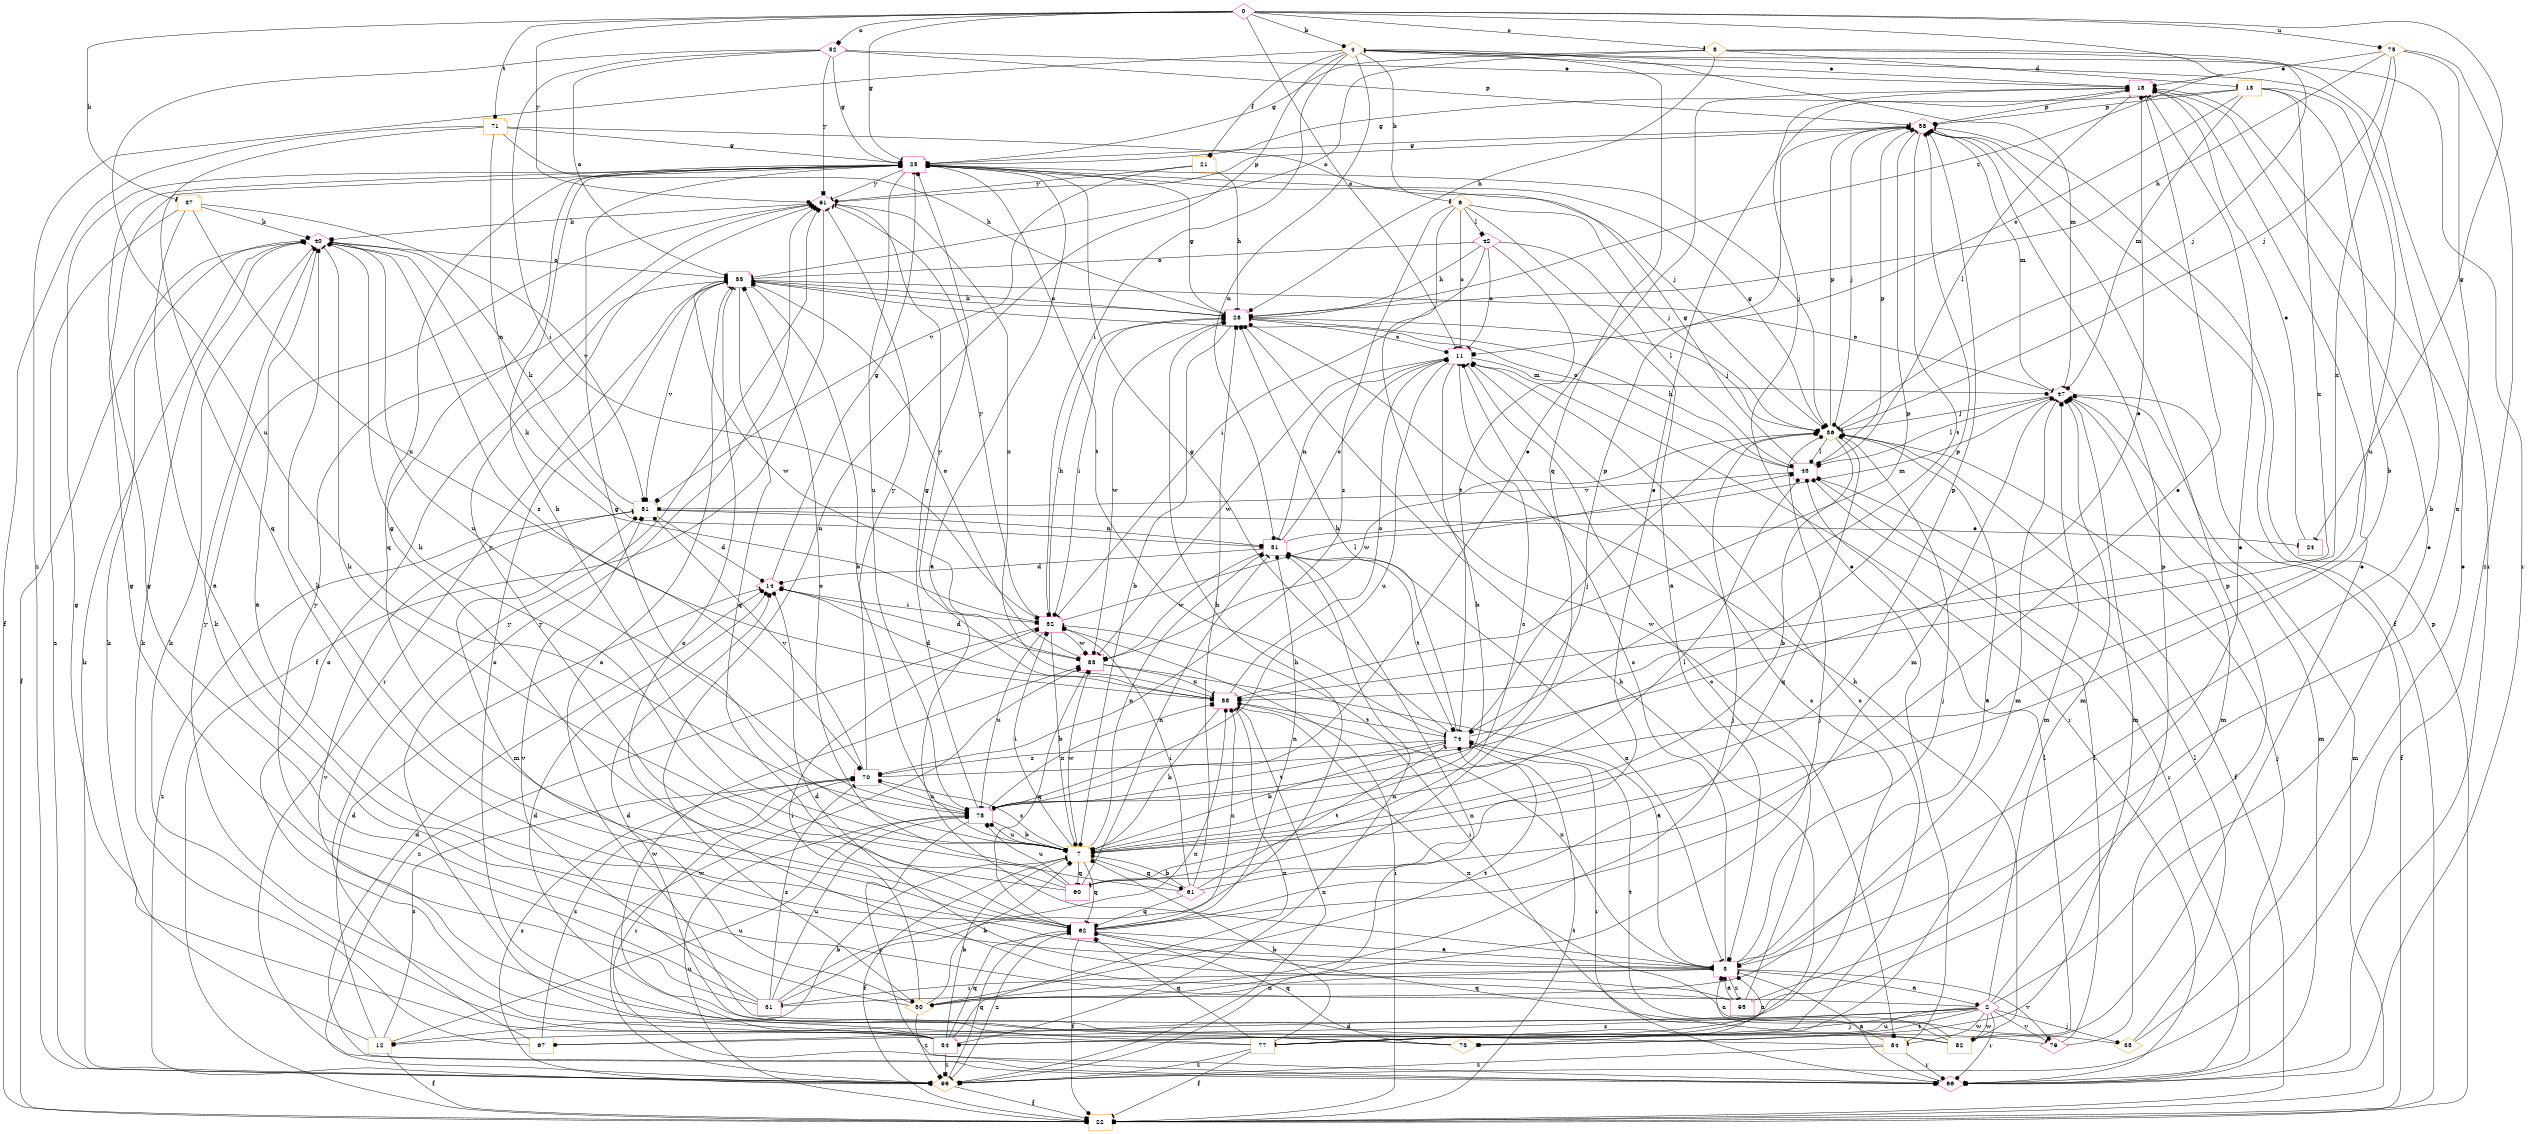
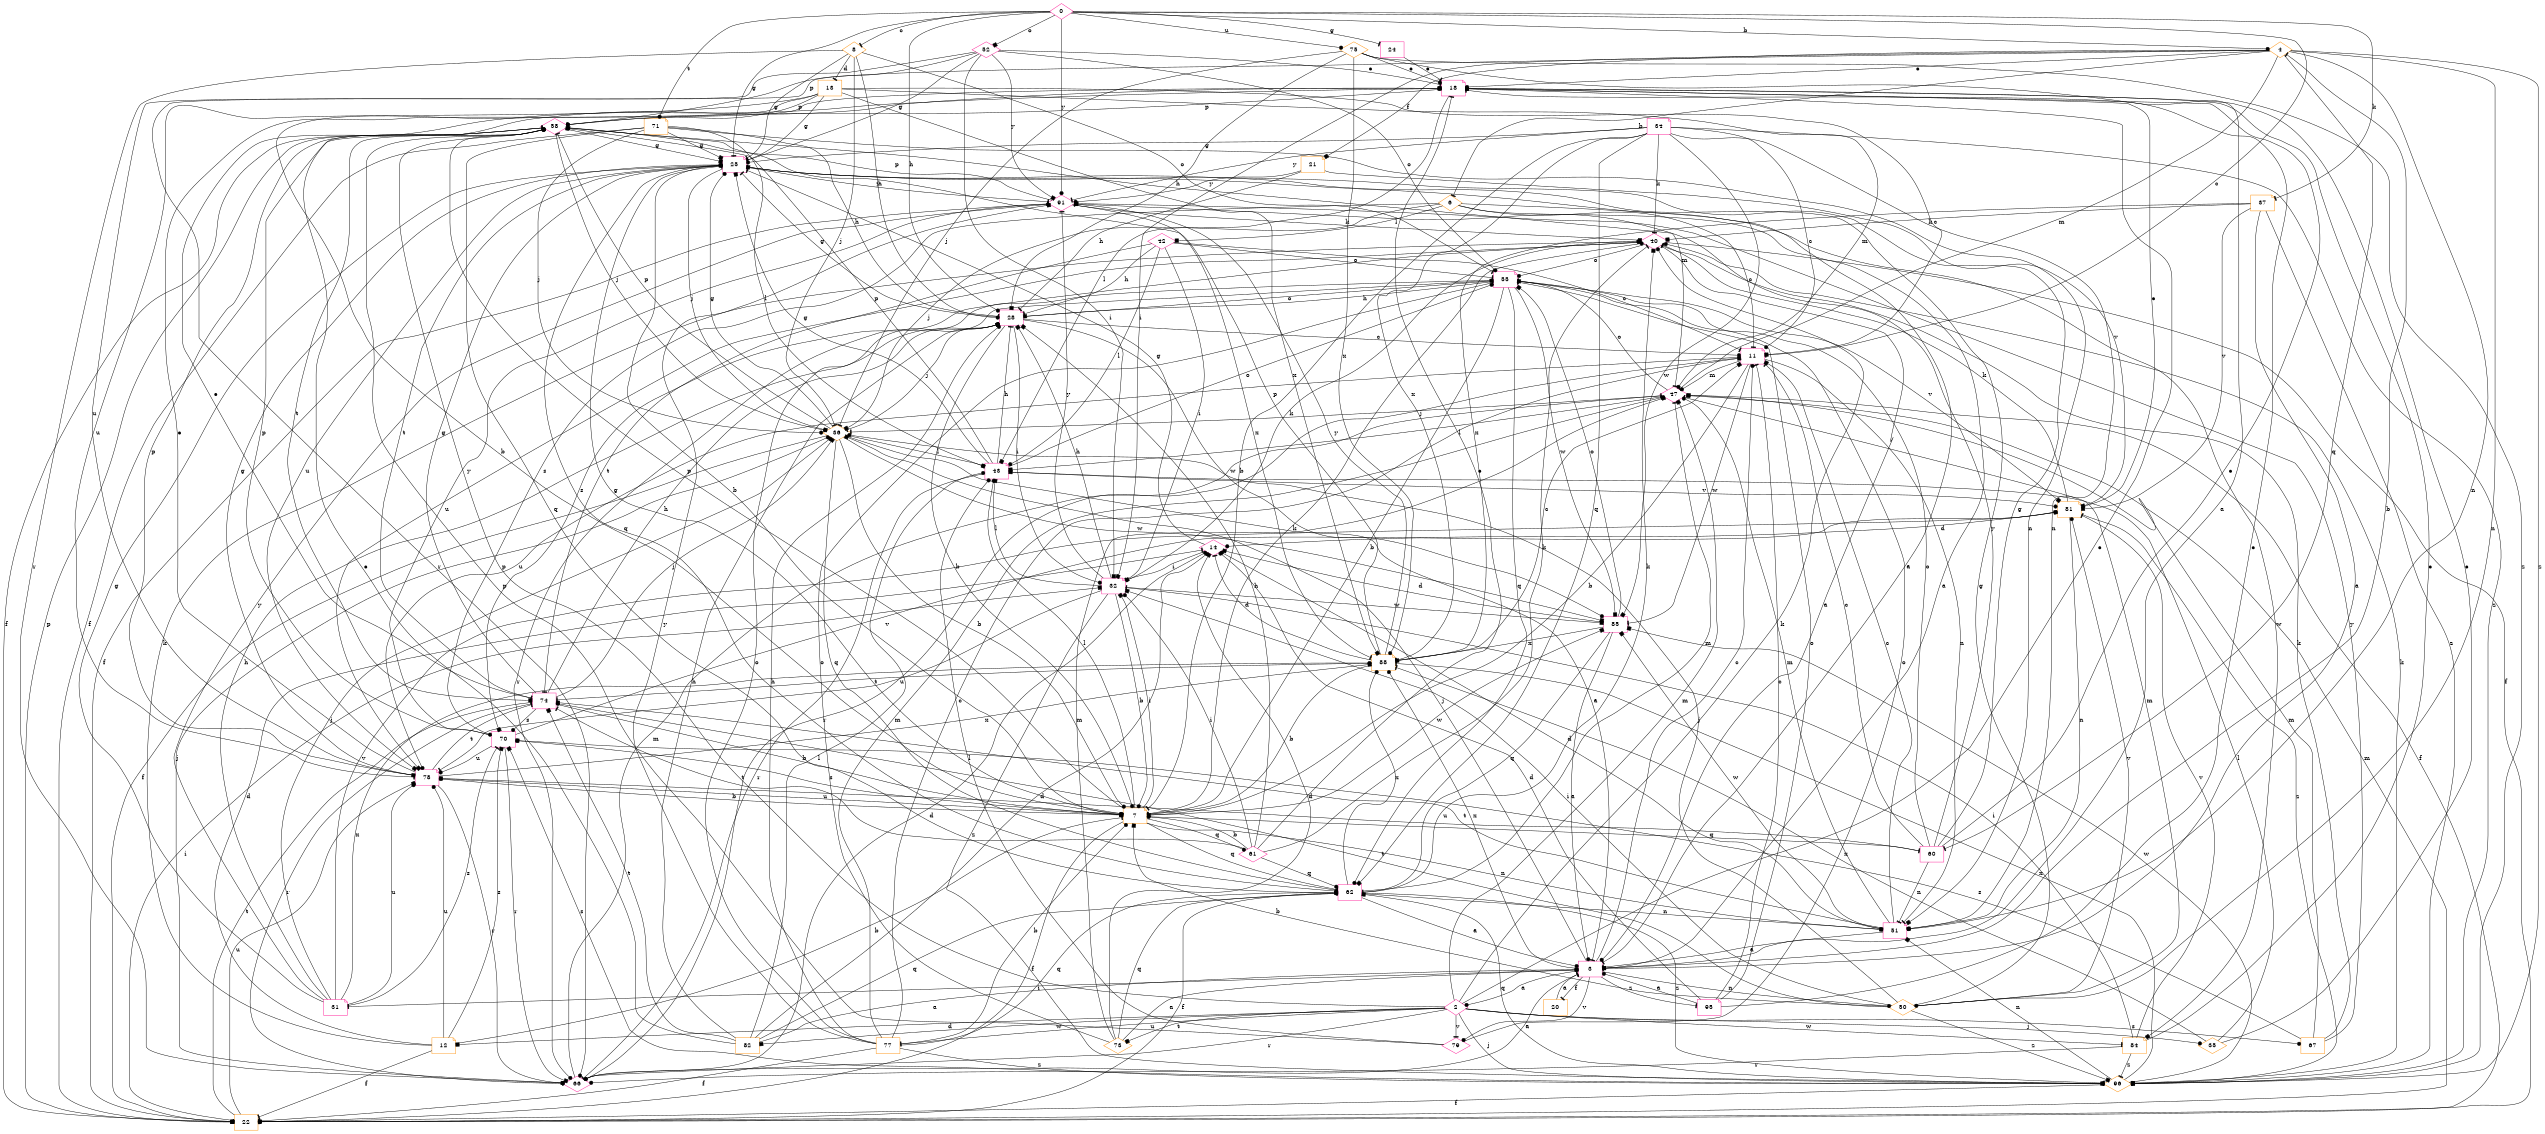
(1979, 165) -> (911, 165)
none -> (770, 321)
(1436, 522) -> (2150, 123)
(1226, 701) -> (1383, 663)
(517, 758) -> (2129, 758)
none -> (1556, 1007)
(1470, 1037) -> (1767, 1080)
